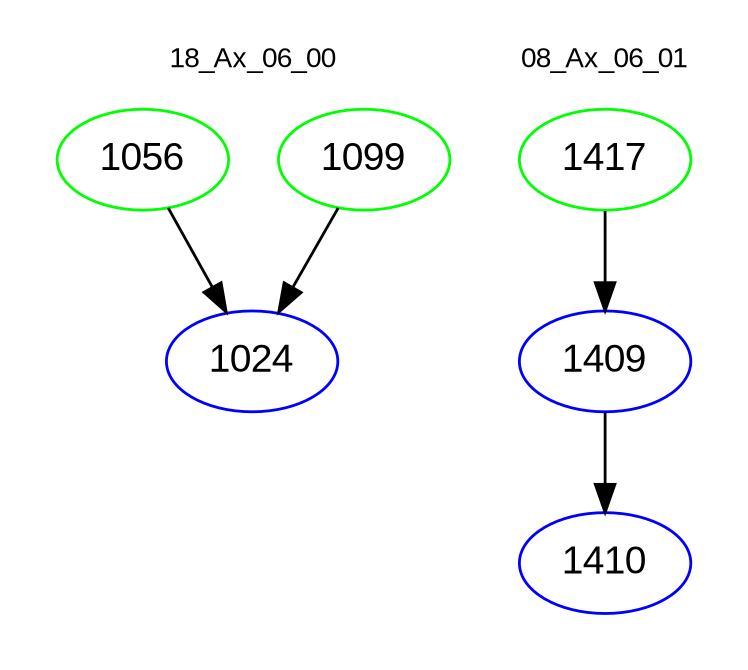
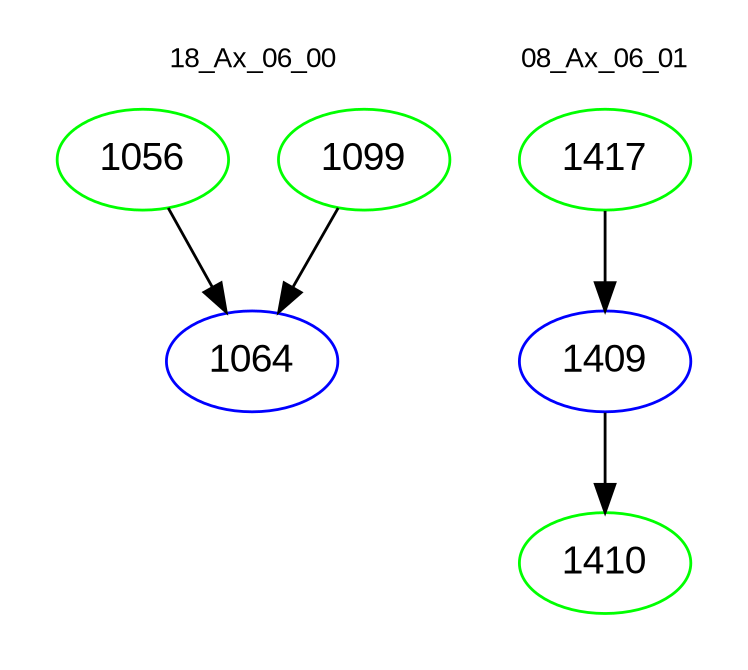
(252, 361) -> (252, 361)
(605, 563) -> (605, 563)
